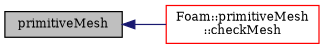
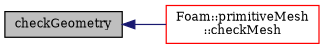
(64, 24) -> (64, 24)
